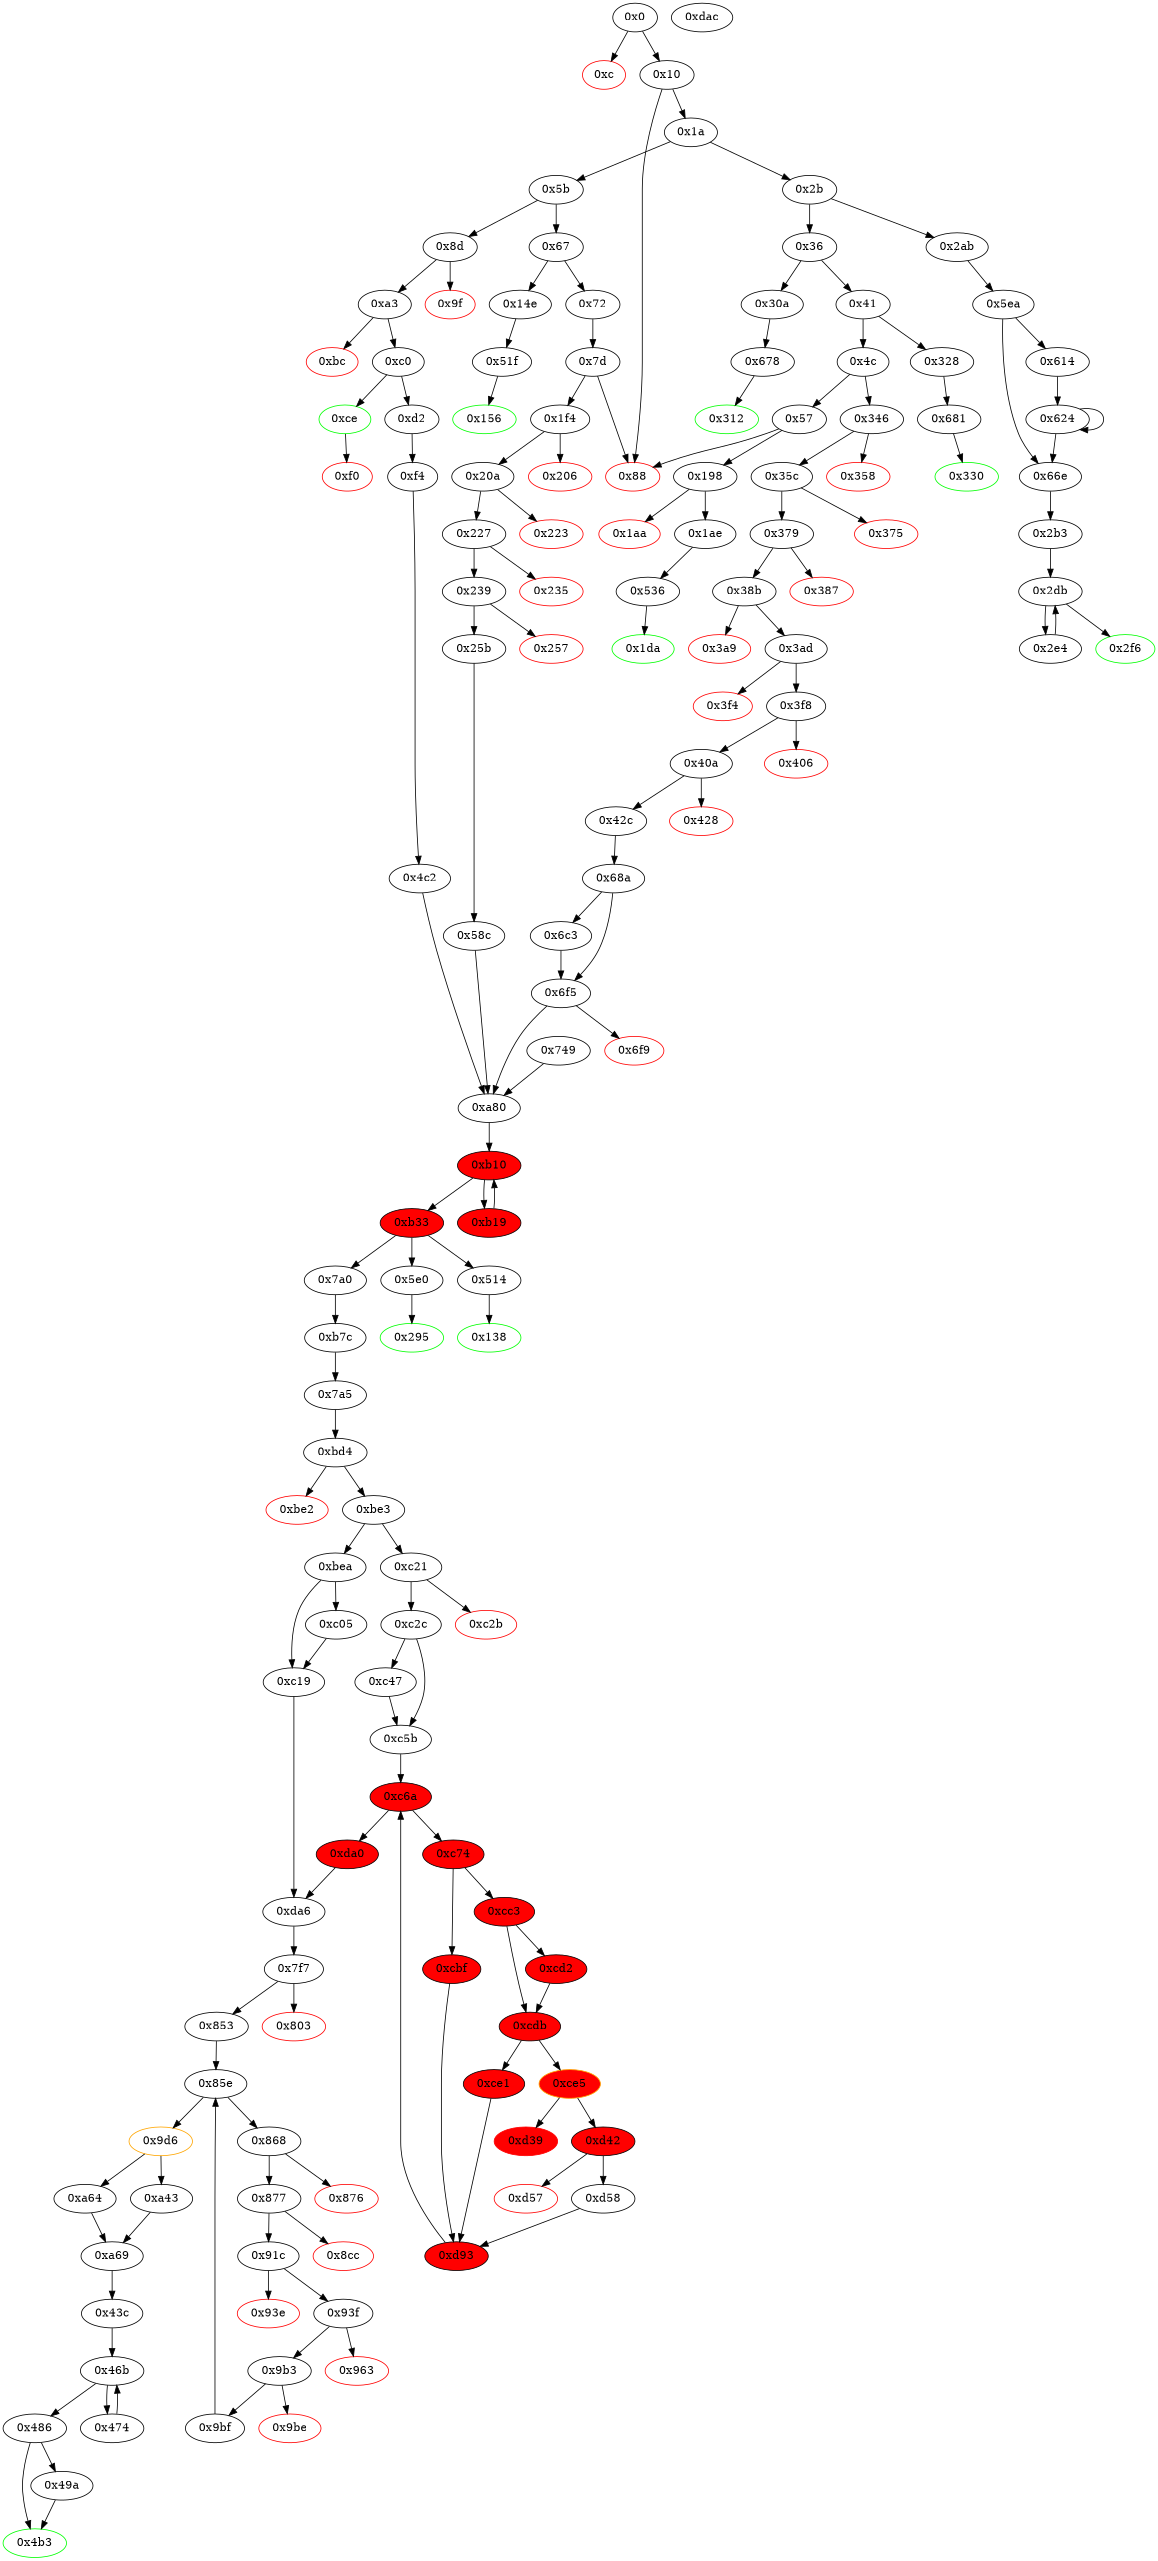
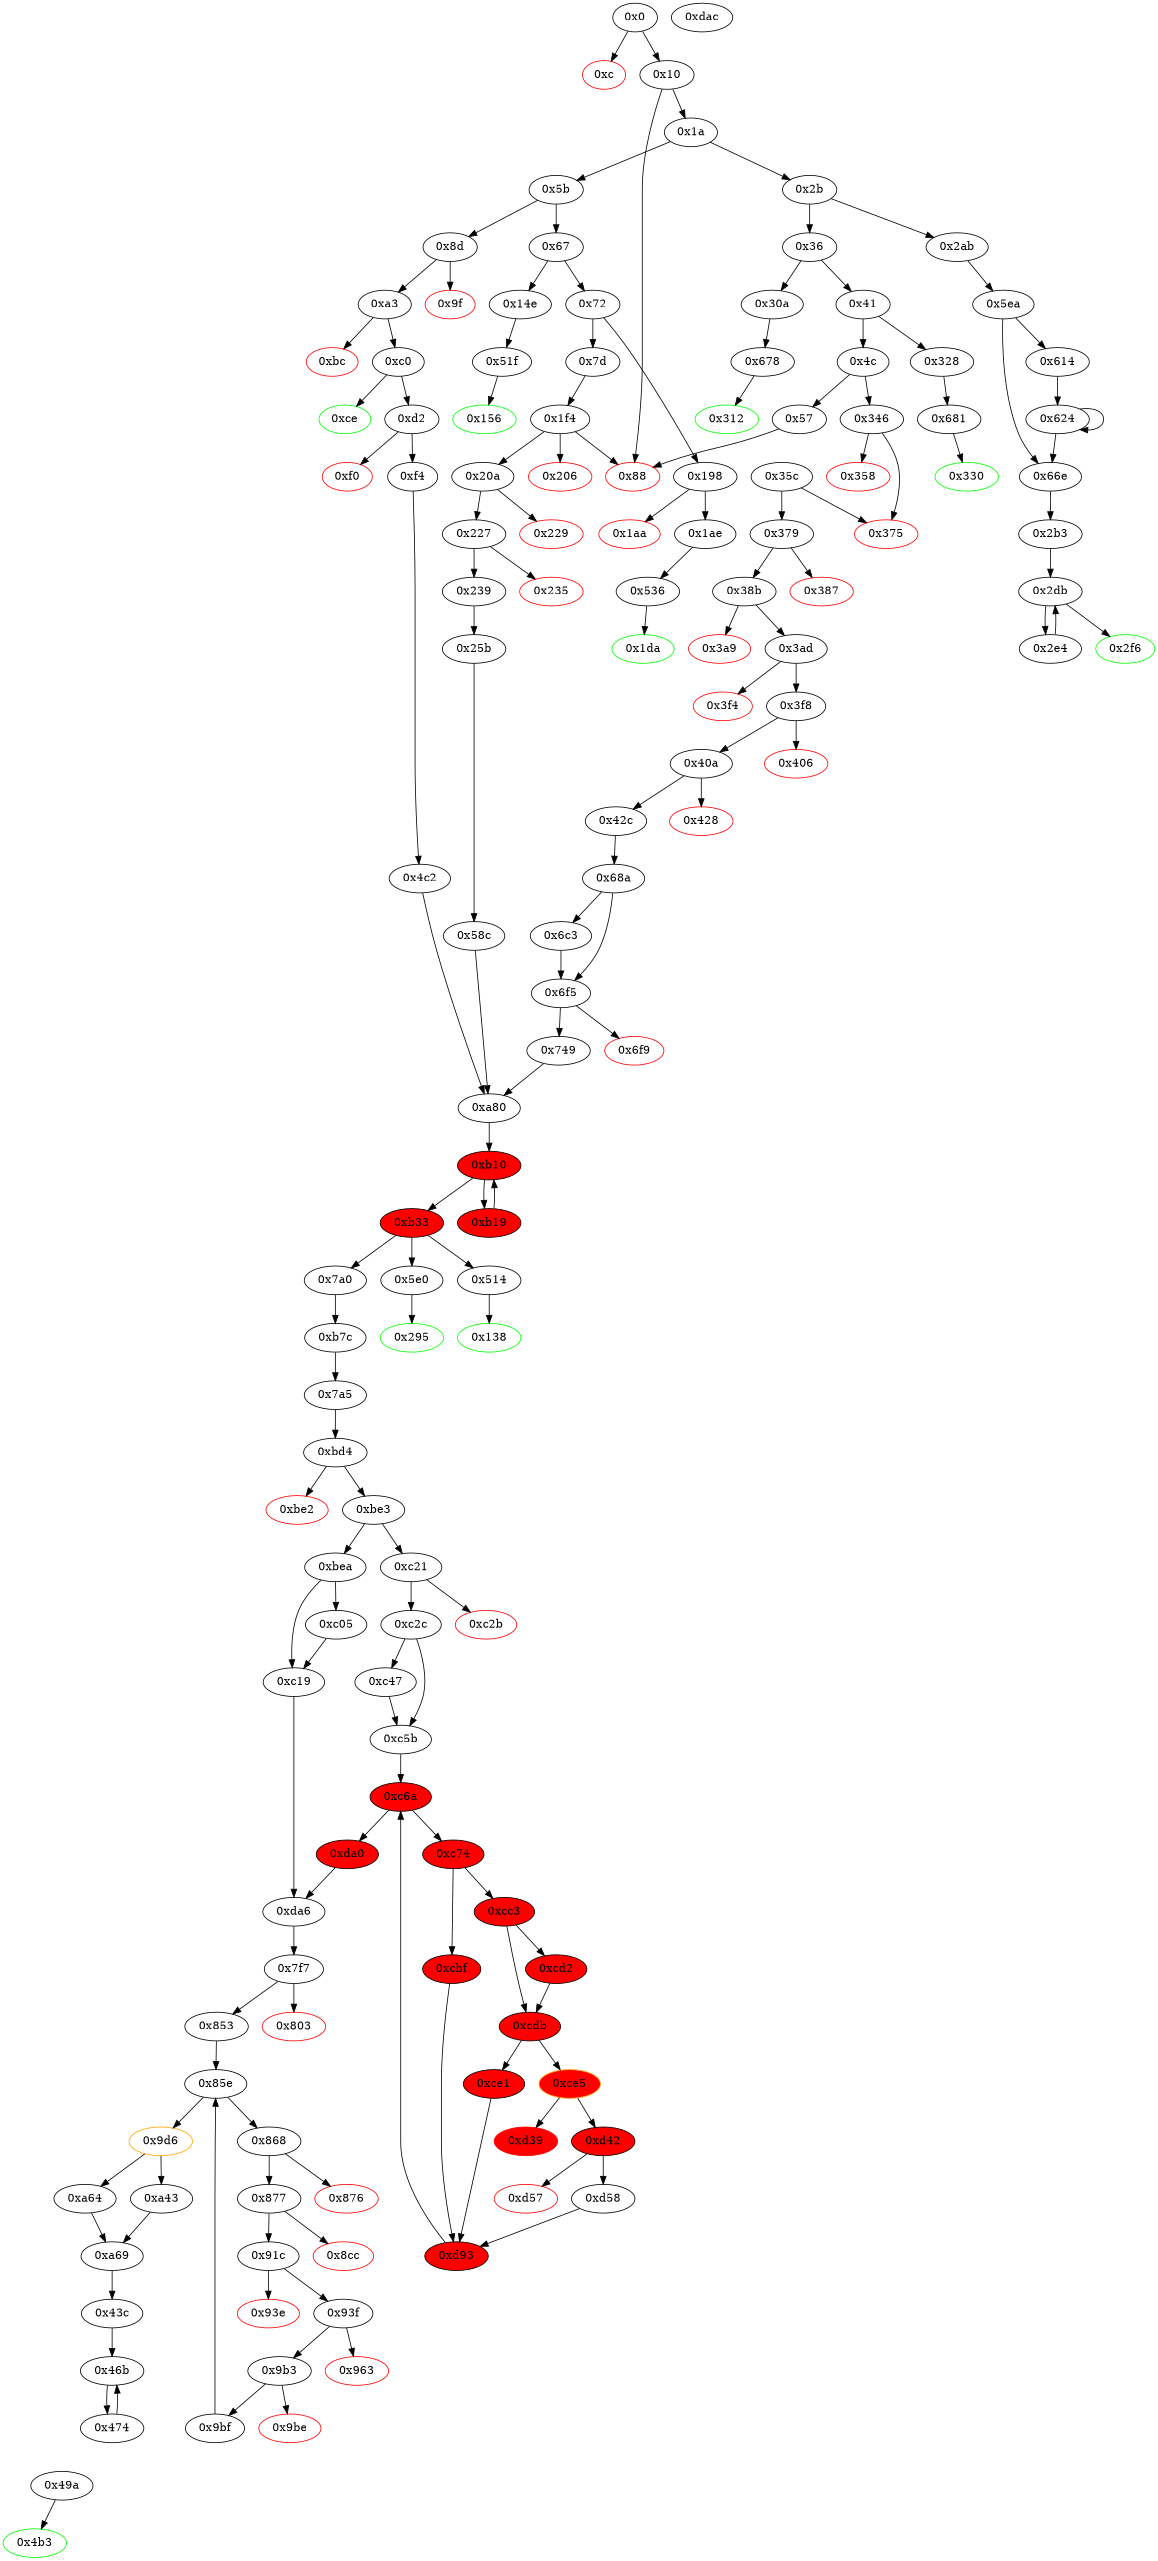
(611, 416) -> (593, 446)
(346, 444) -> (383, 445)
(756, 446) -> (652, 385)
(830, 446) -> (899, 471)
(551, 534) -> (551, 534)
(551, 649) -> none
(516, 1042) -> (560, 1018)
(35, 2428) -> none
